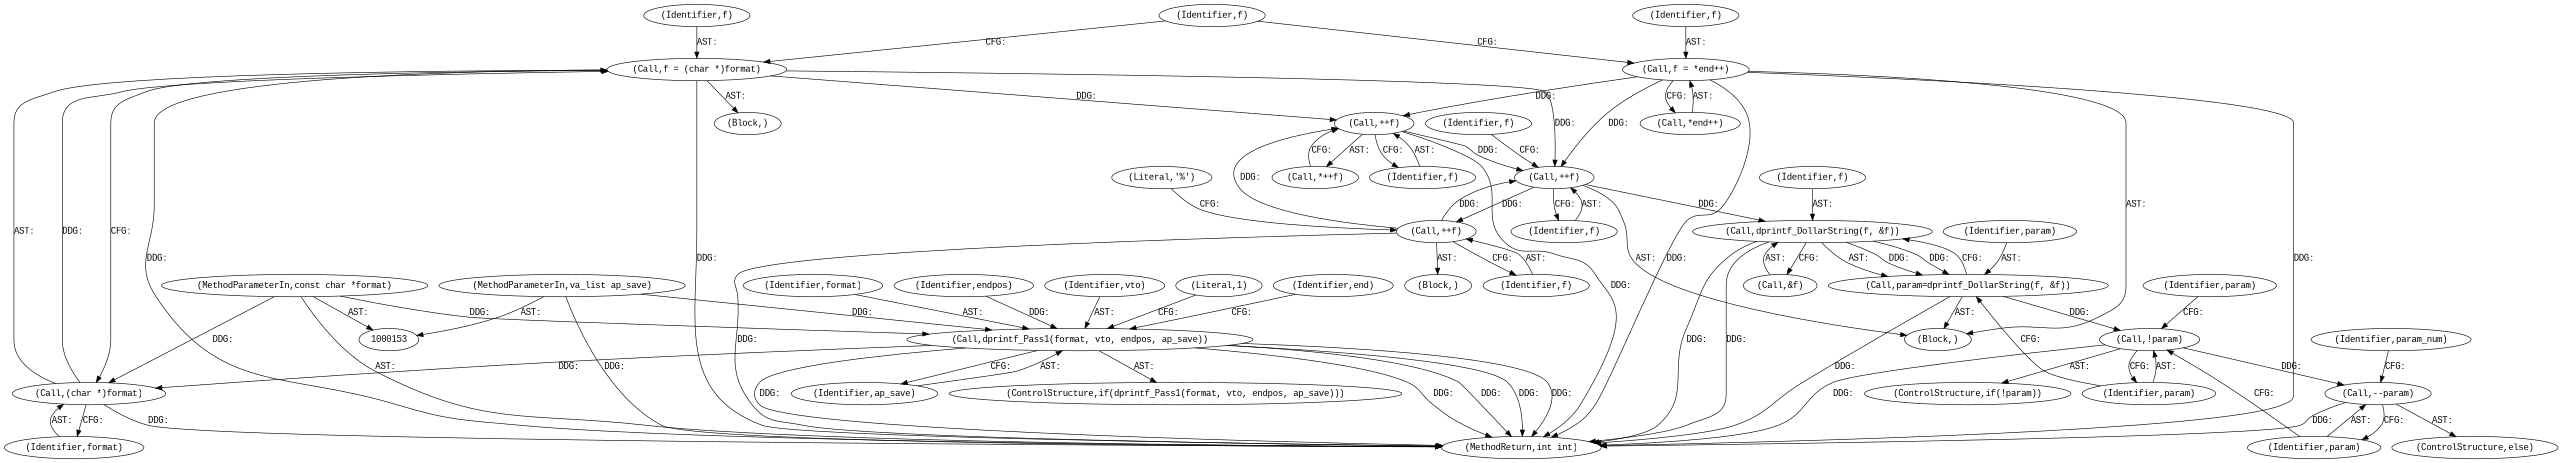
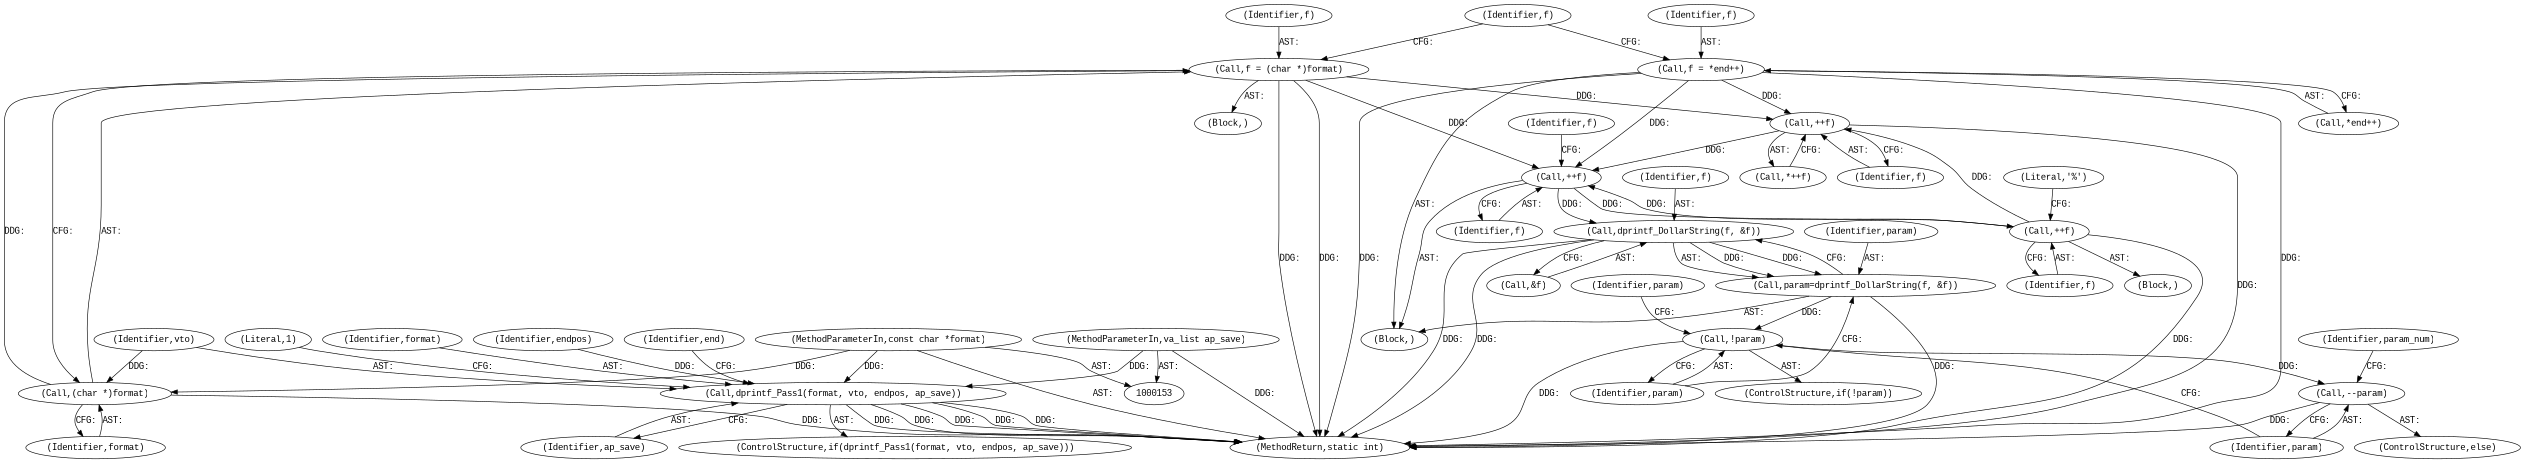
(547, 363) -> (127, 364)
(1521, 448) -> (1320, 448)
